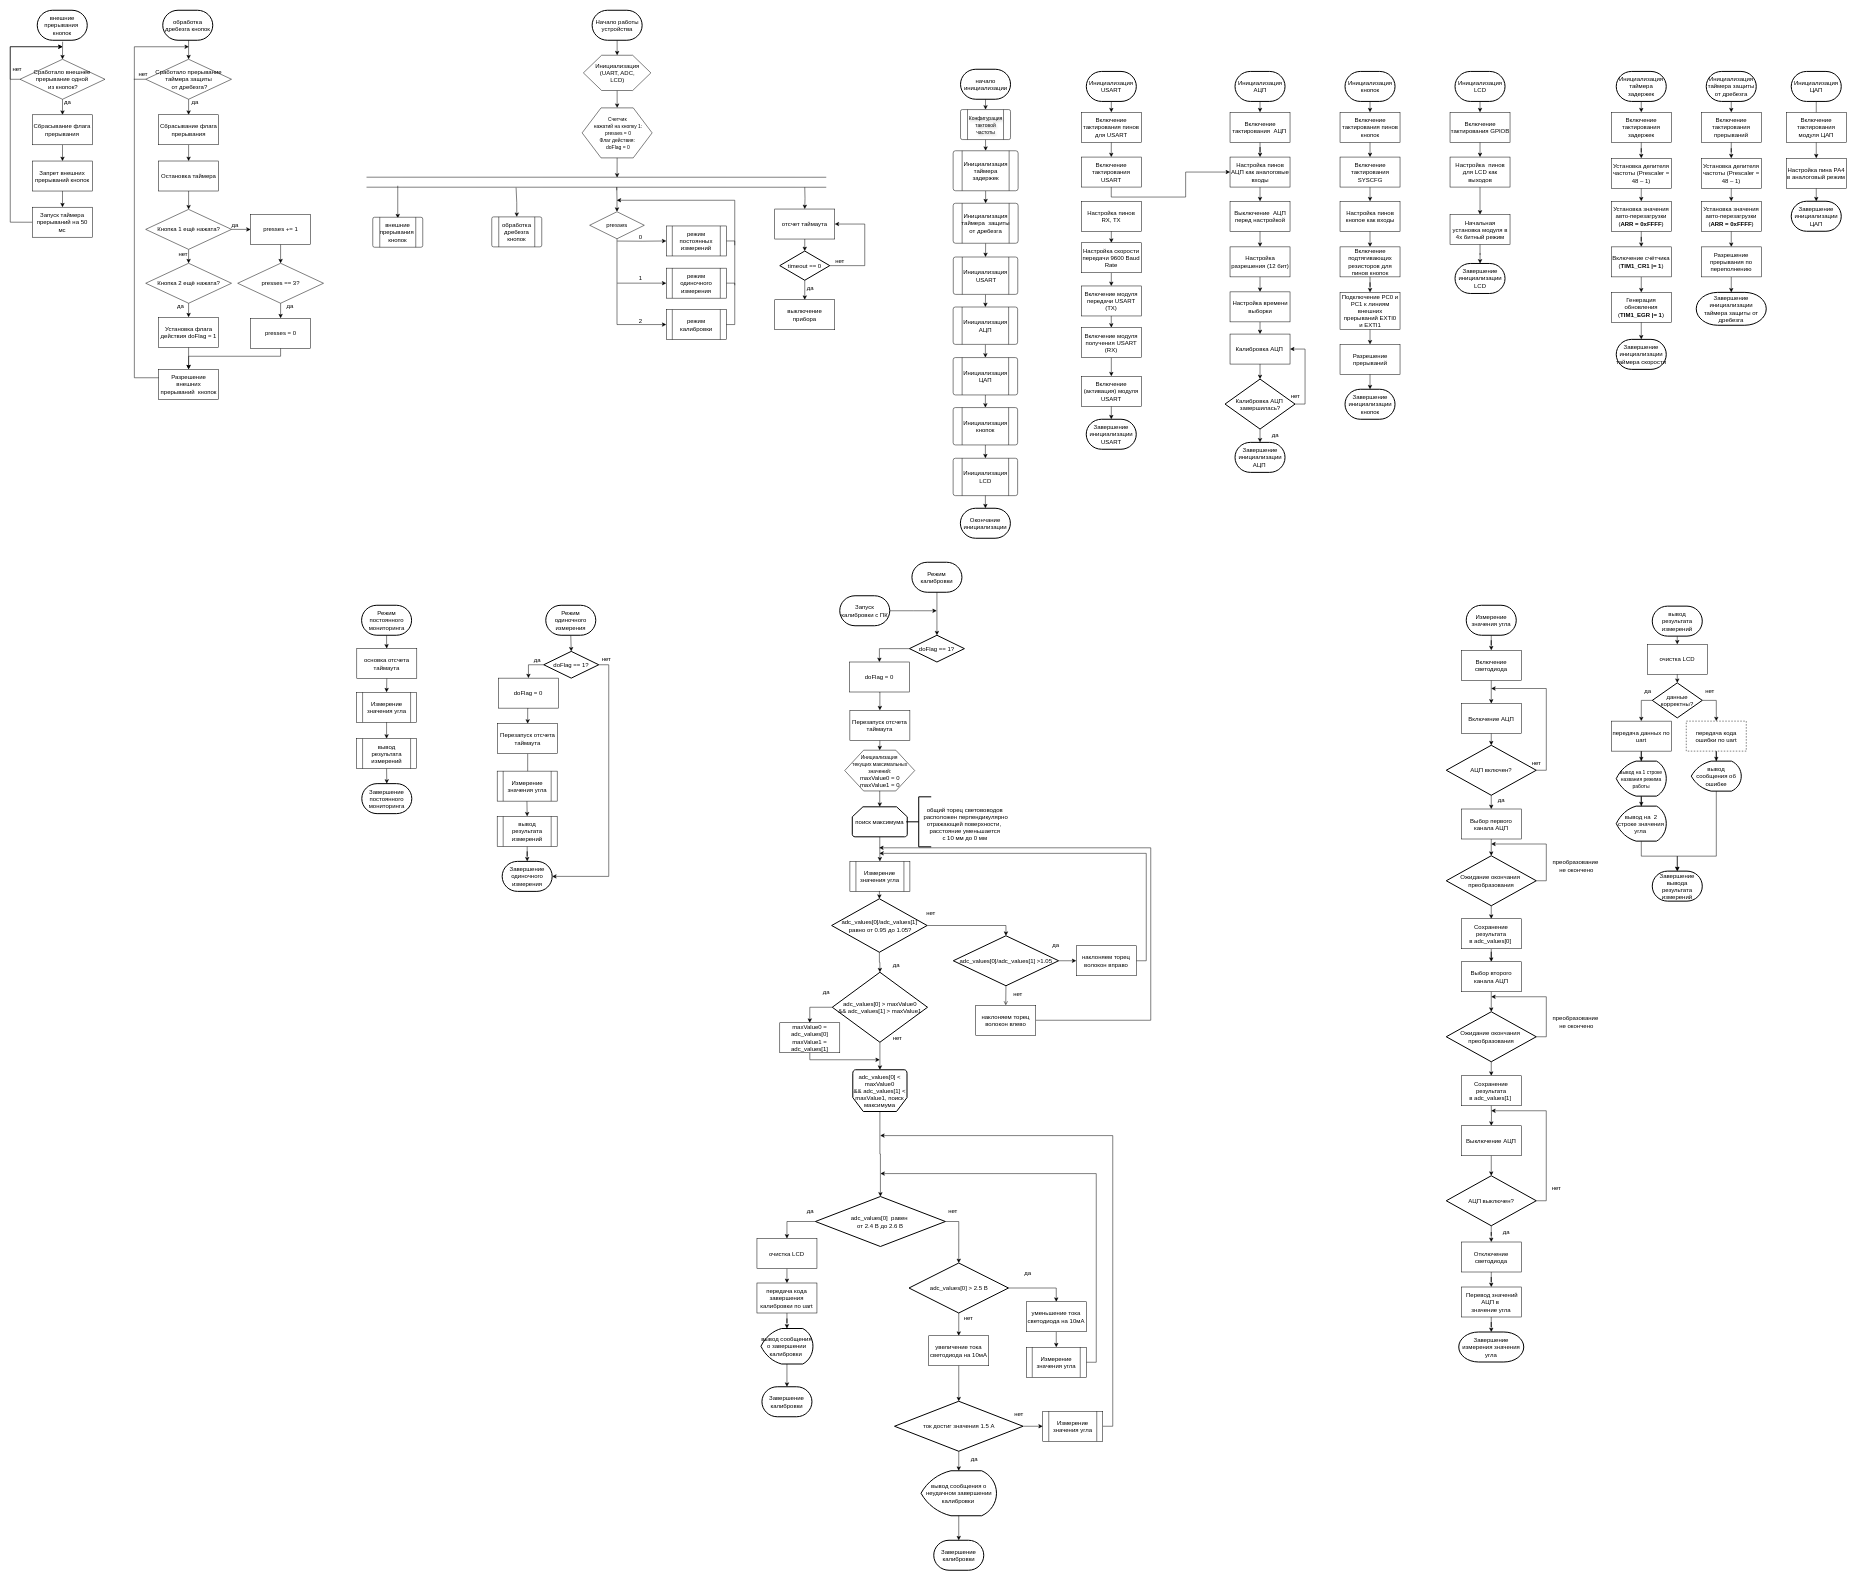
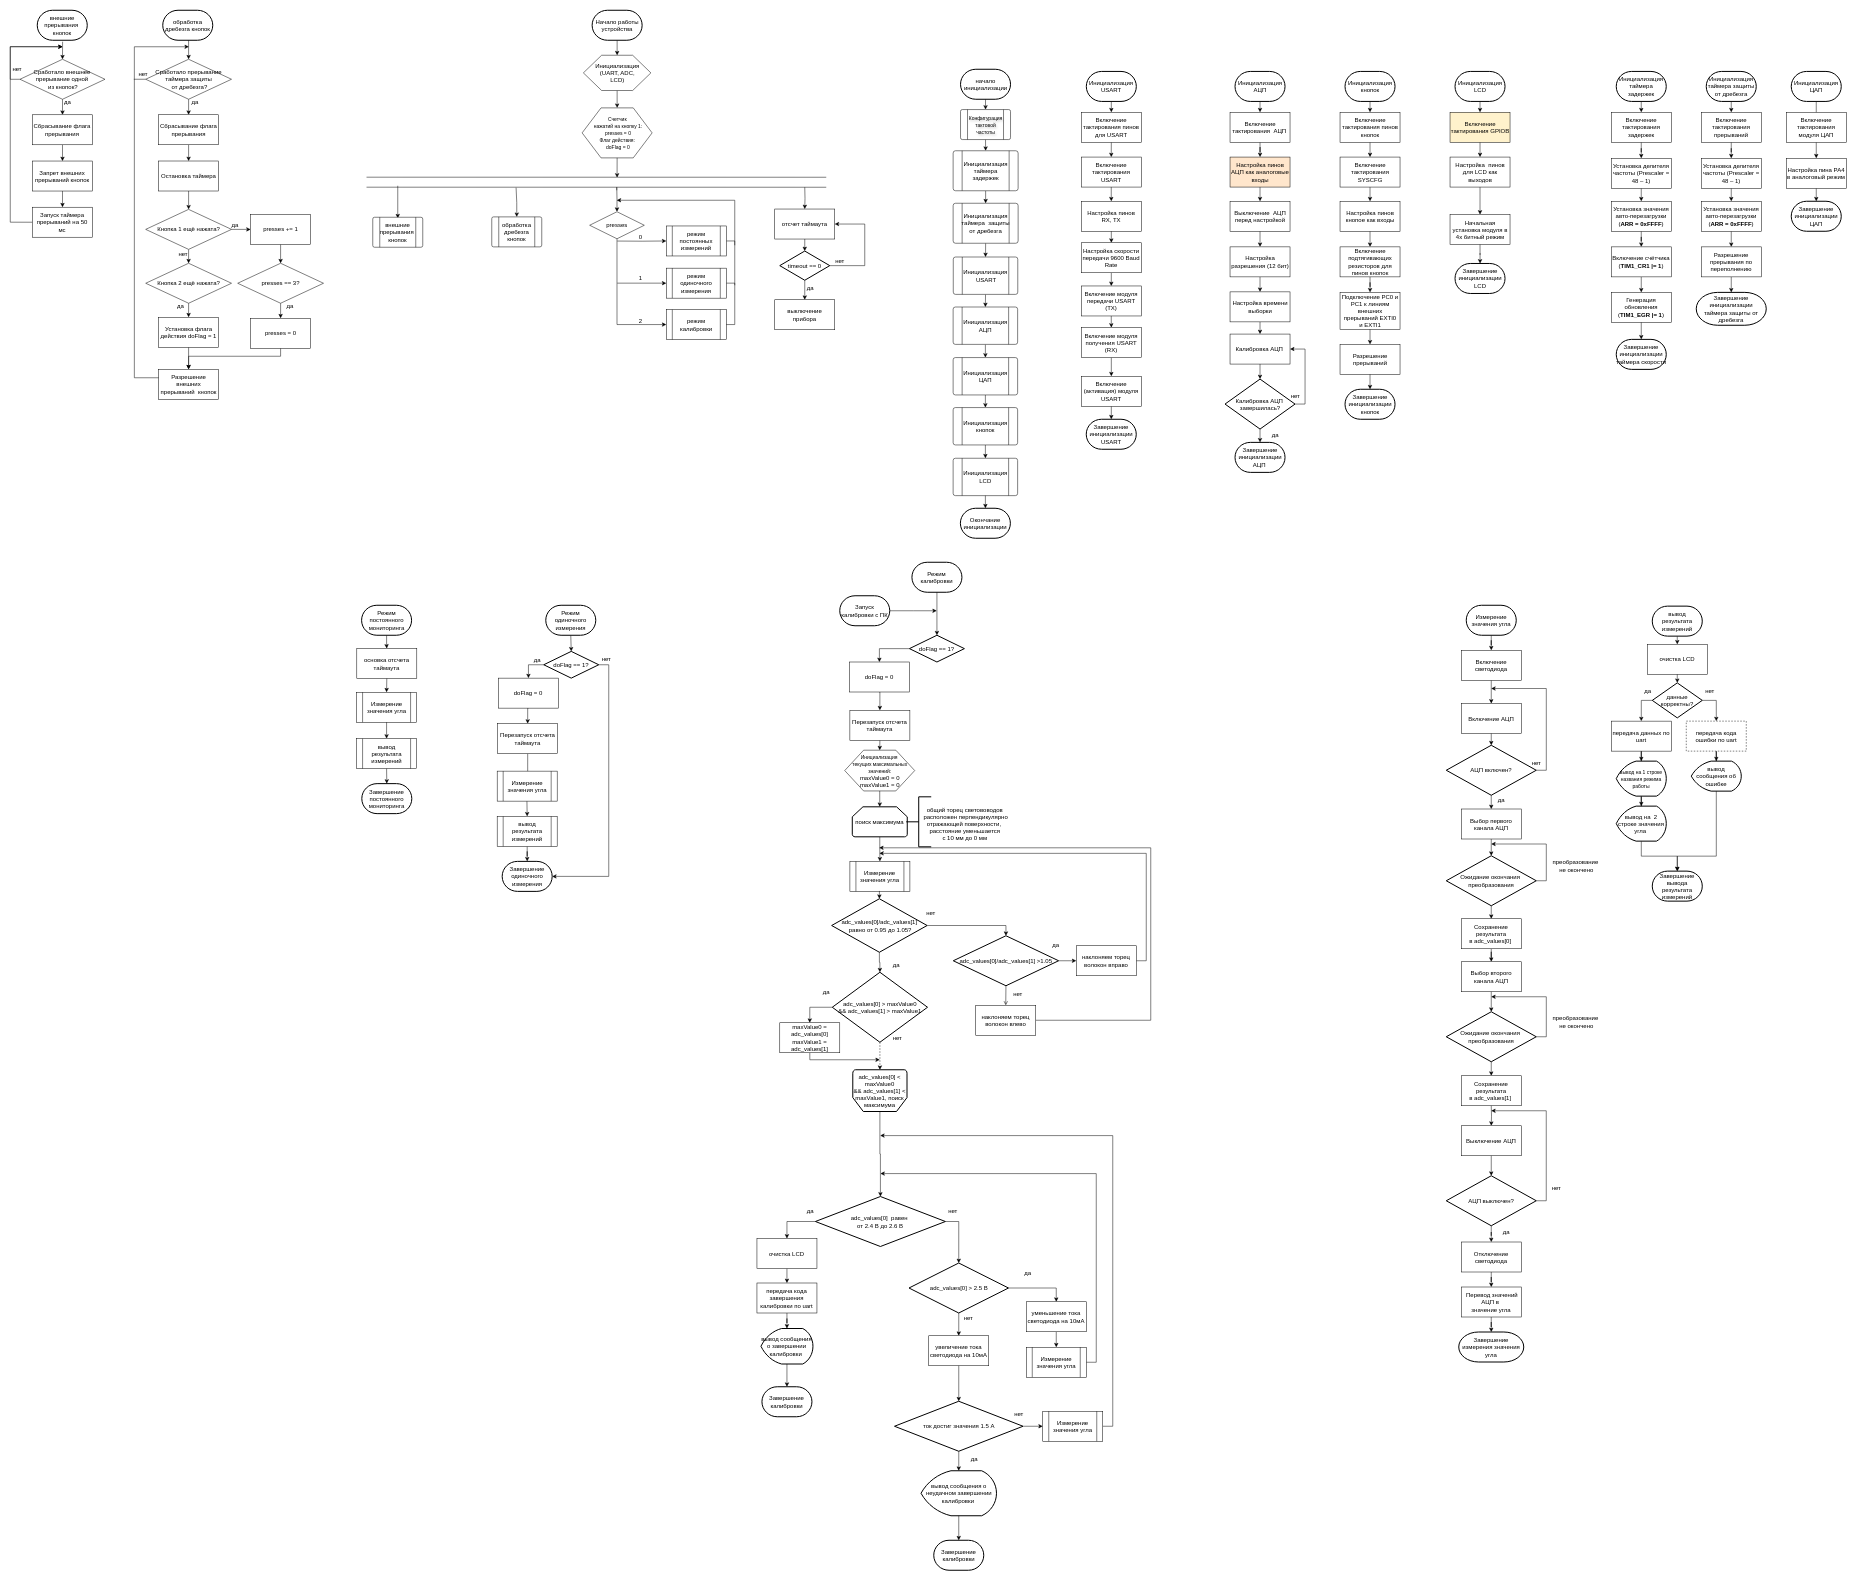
(1480, 127) -> (1480, 127)
(1260, 172) -> (1260, 172)
(1186, 197) -> (1111, 196)
(880, 1054) -> (880, 1054)
